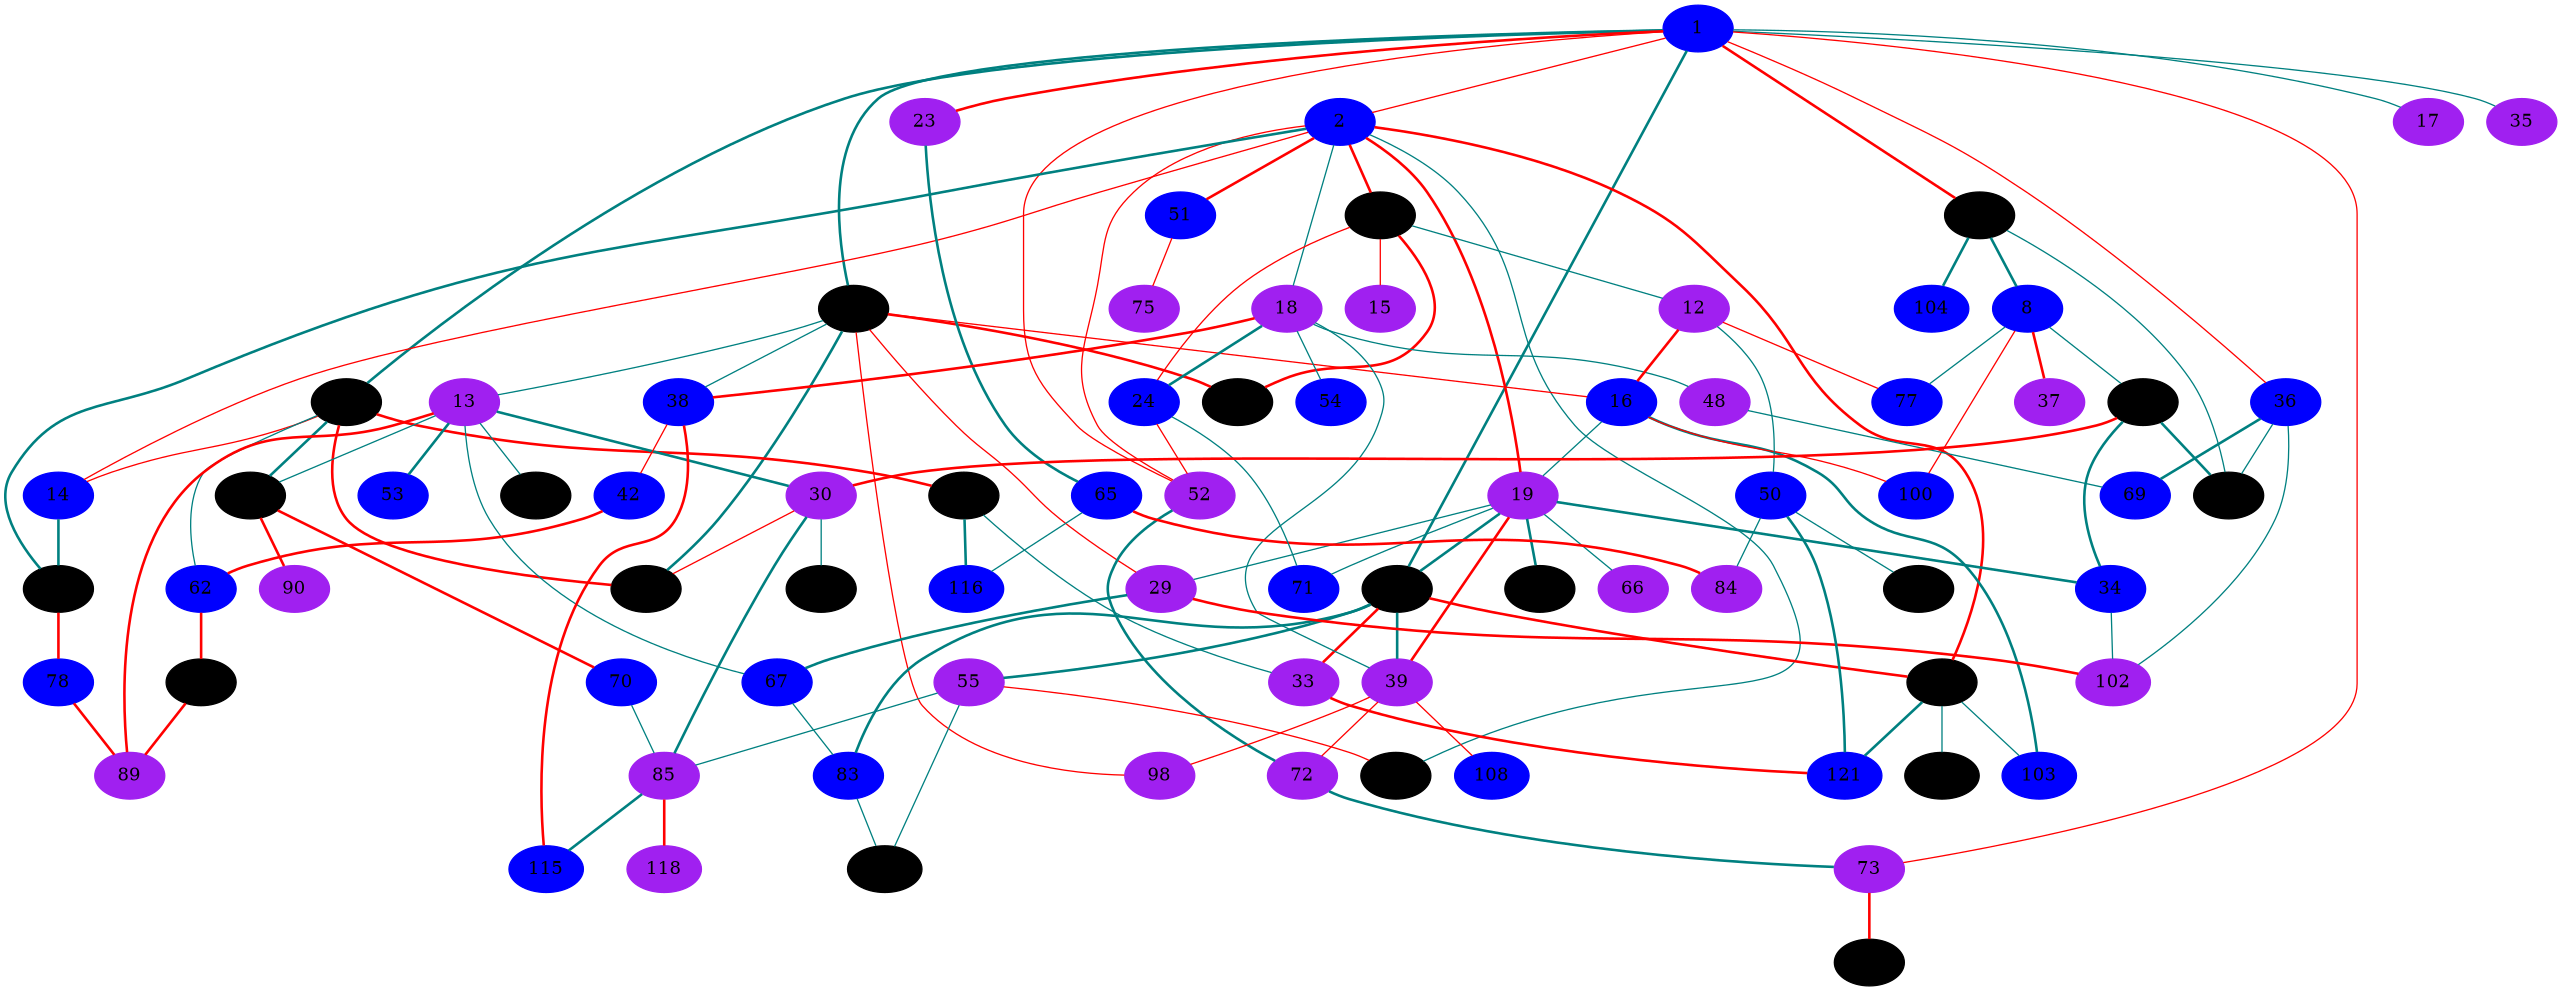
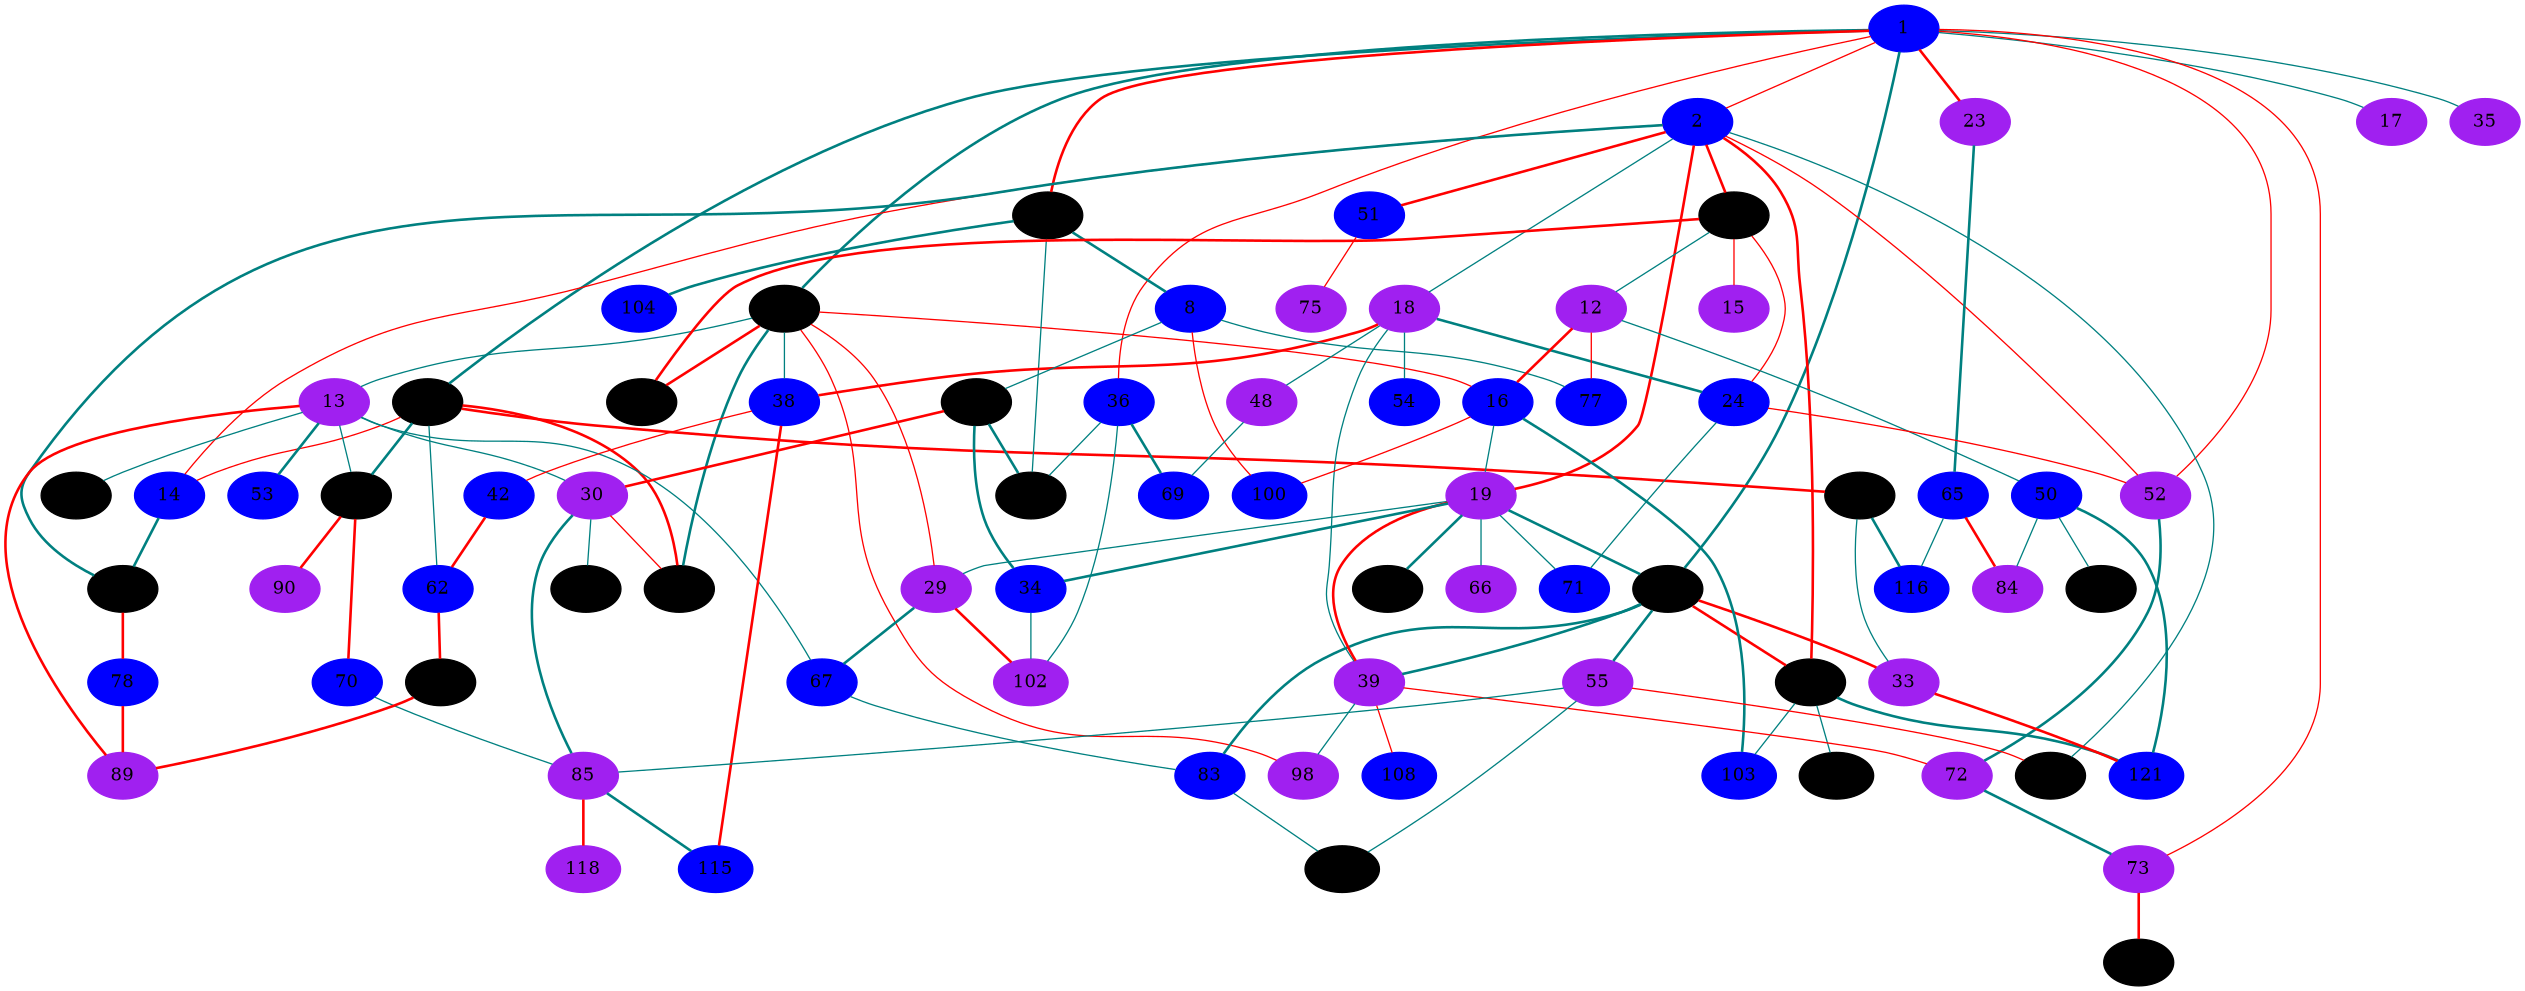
(2050, 402) -> none
(614, 441) -> (463, 449)
(1294, 728) -> (1336, 729)
